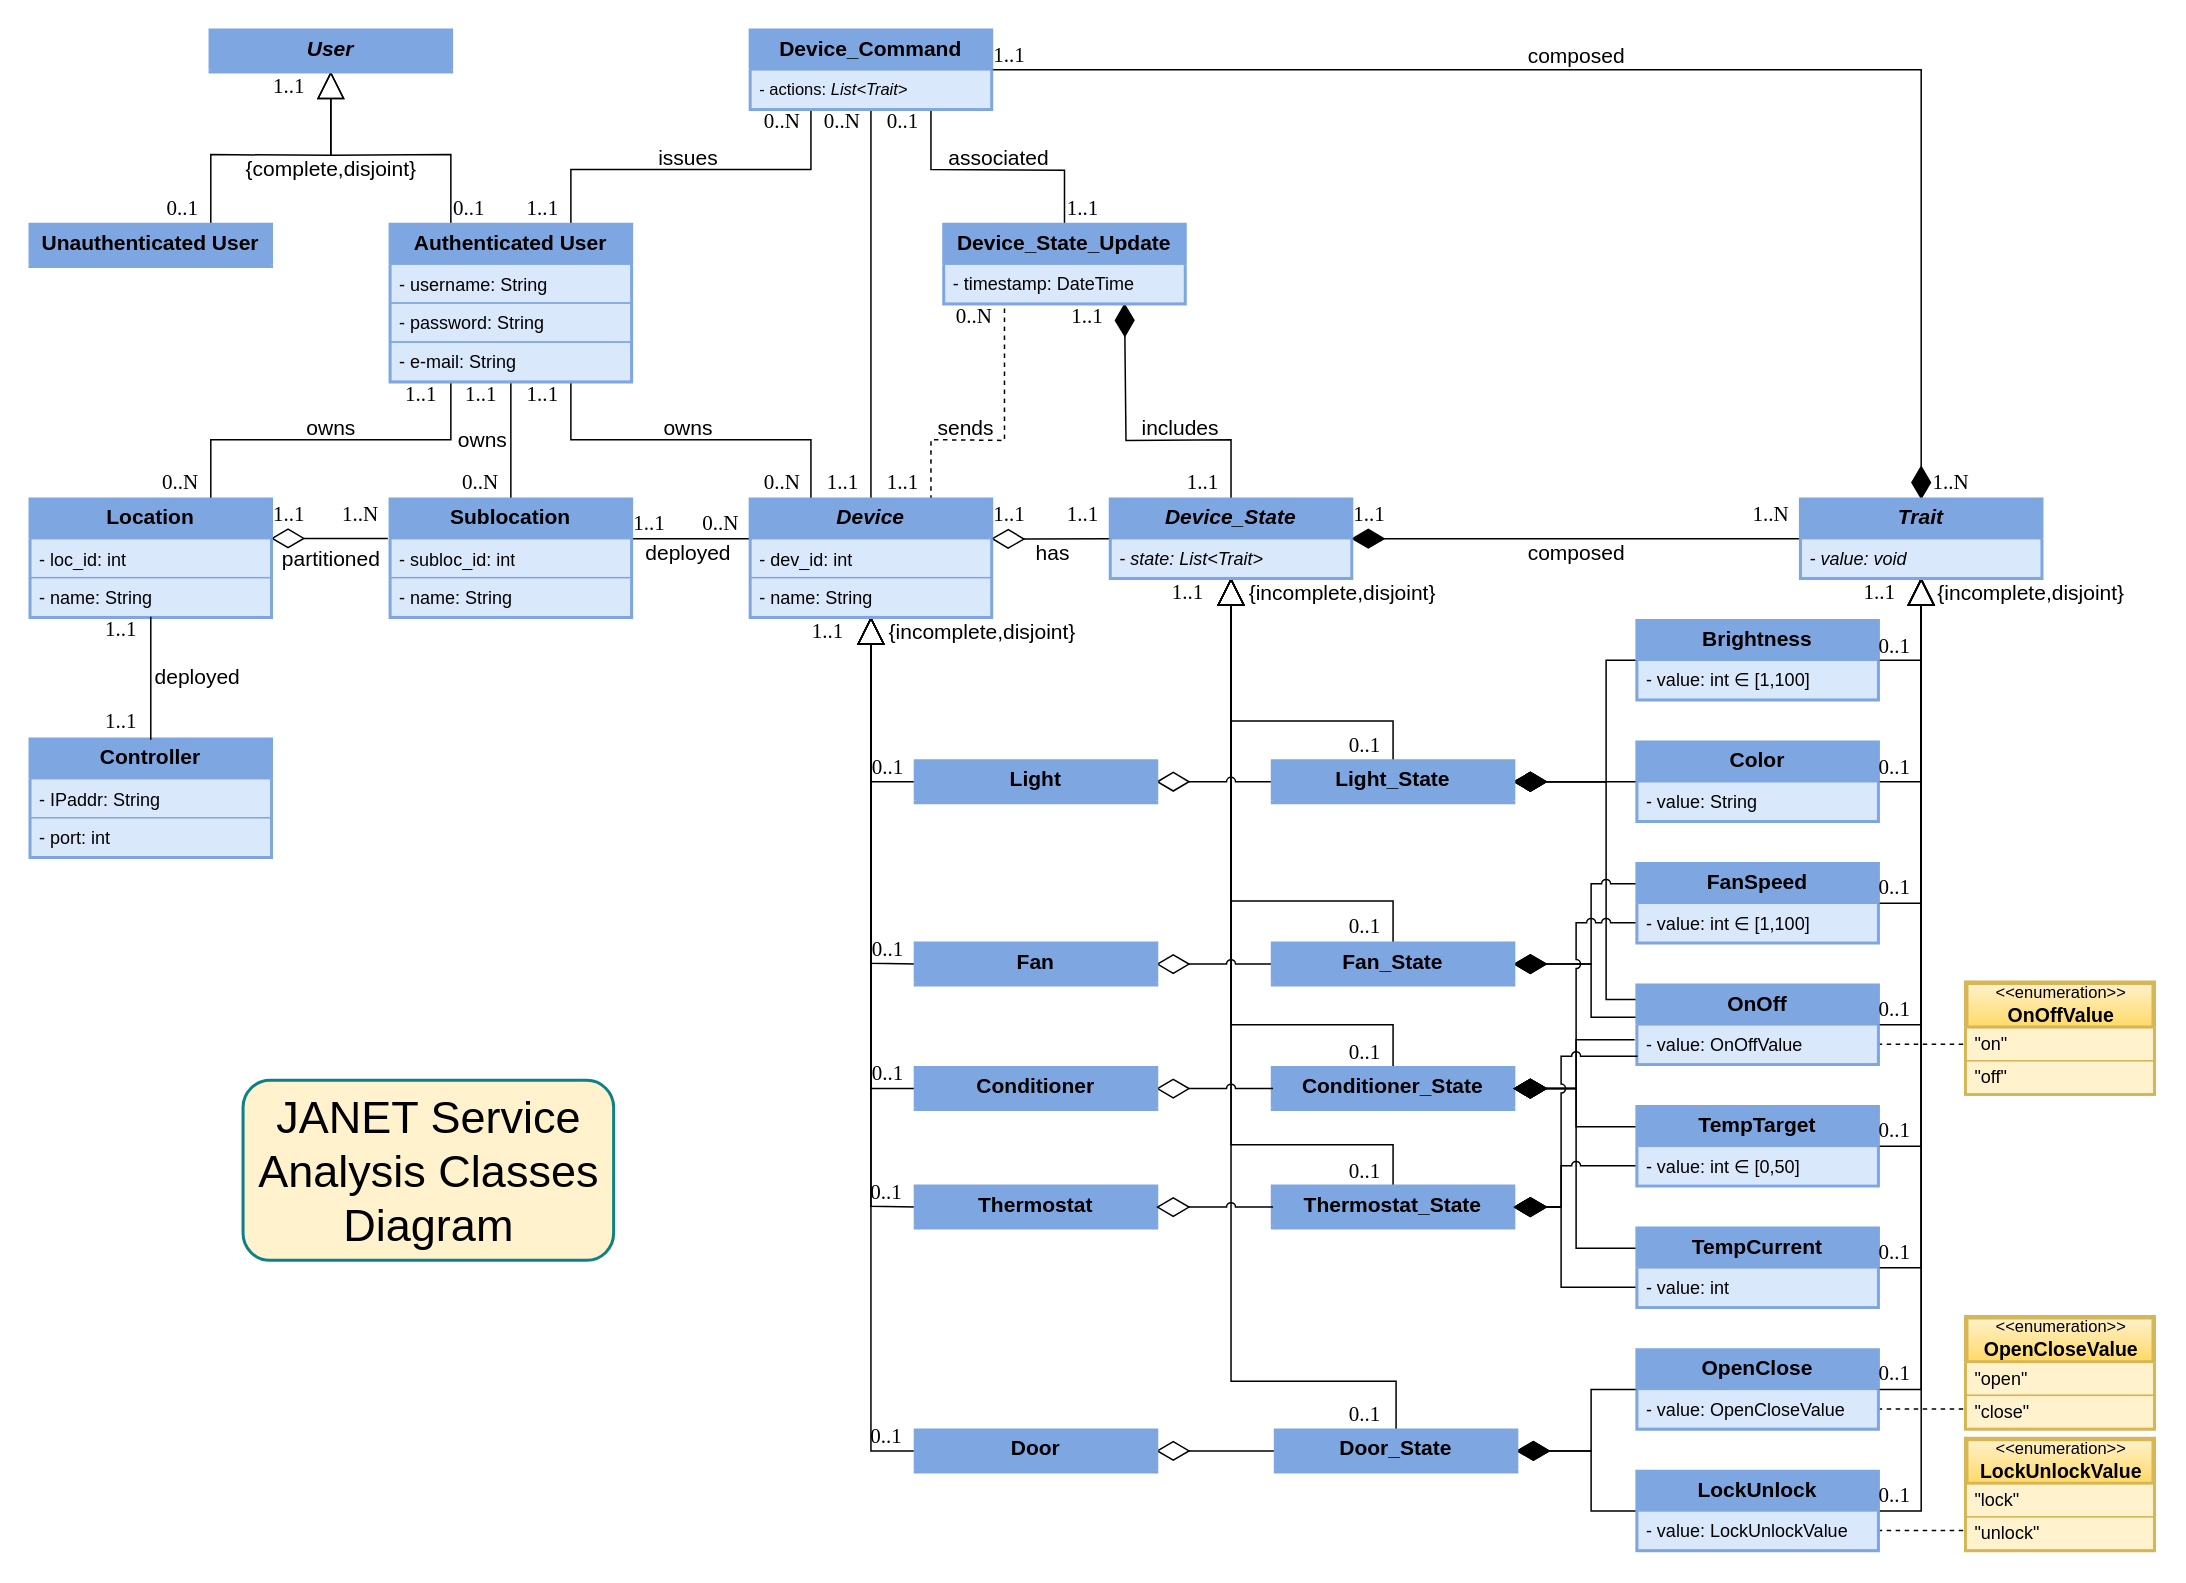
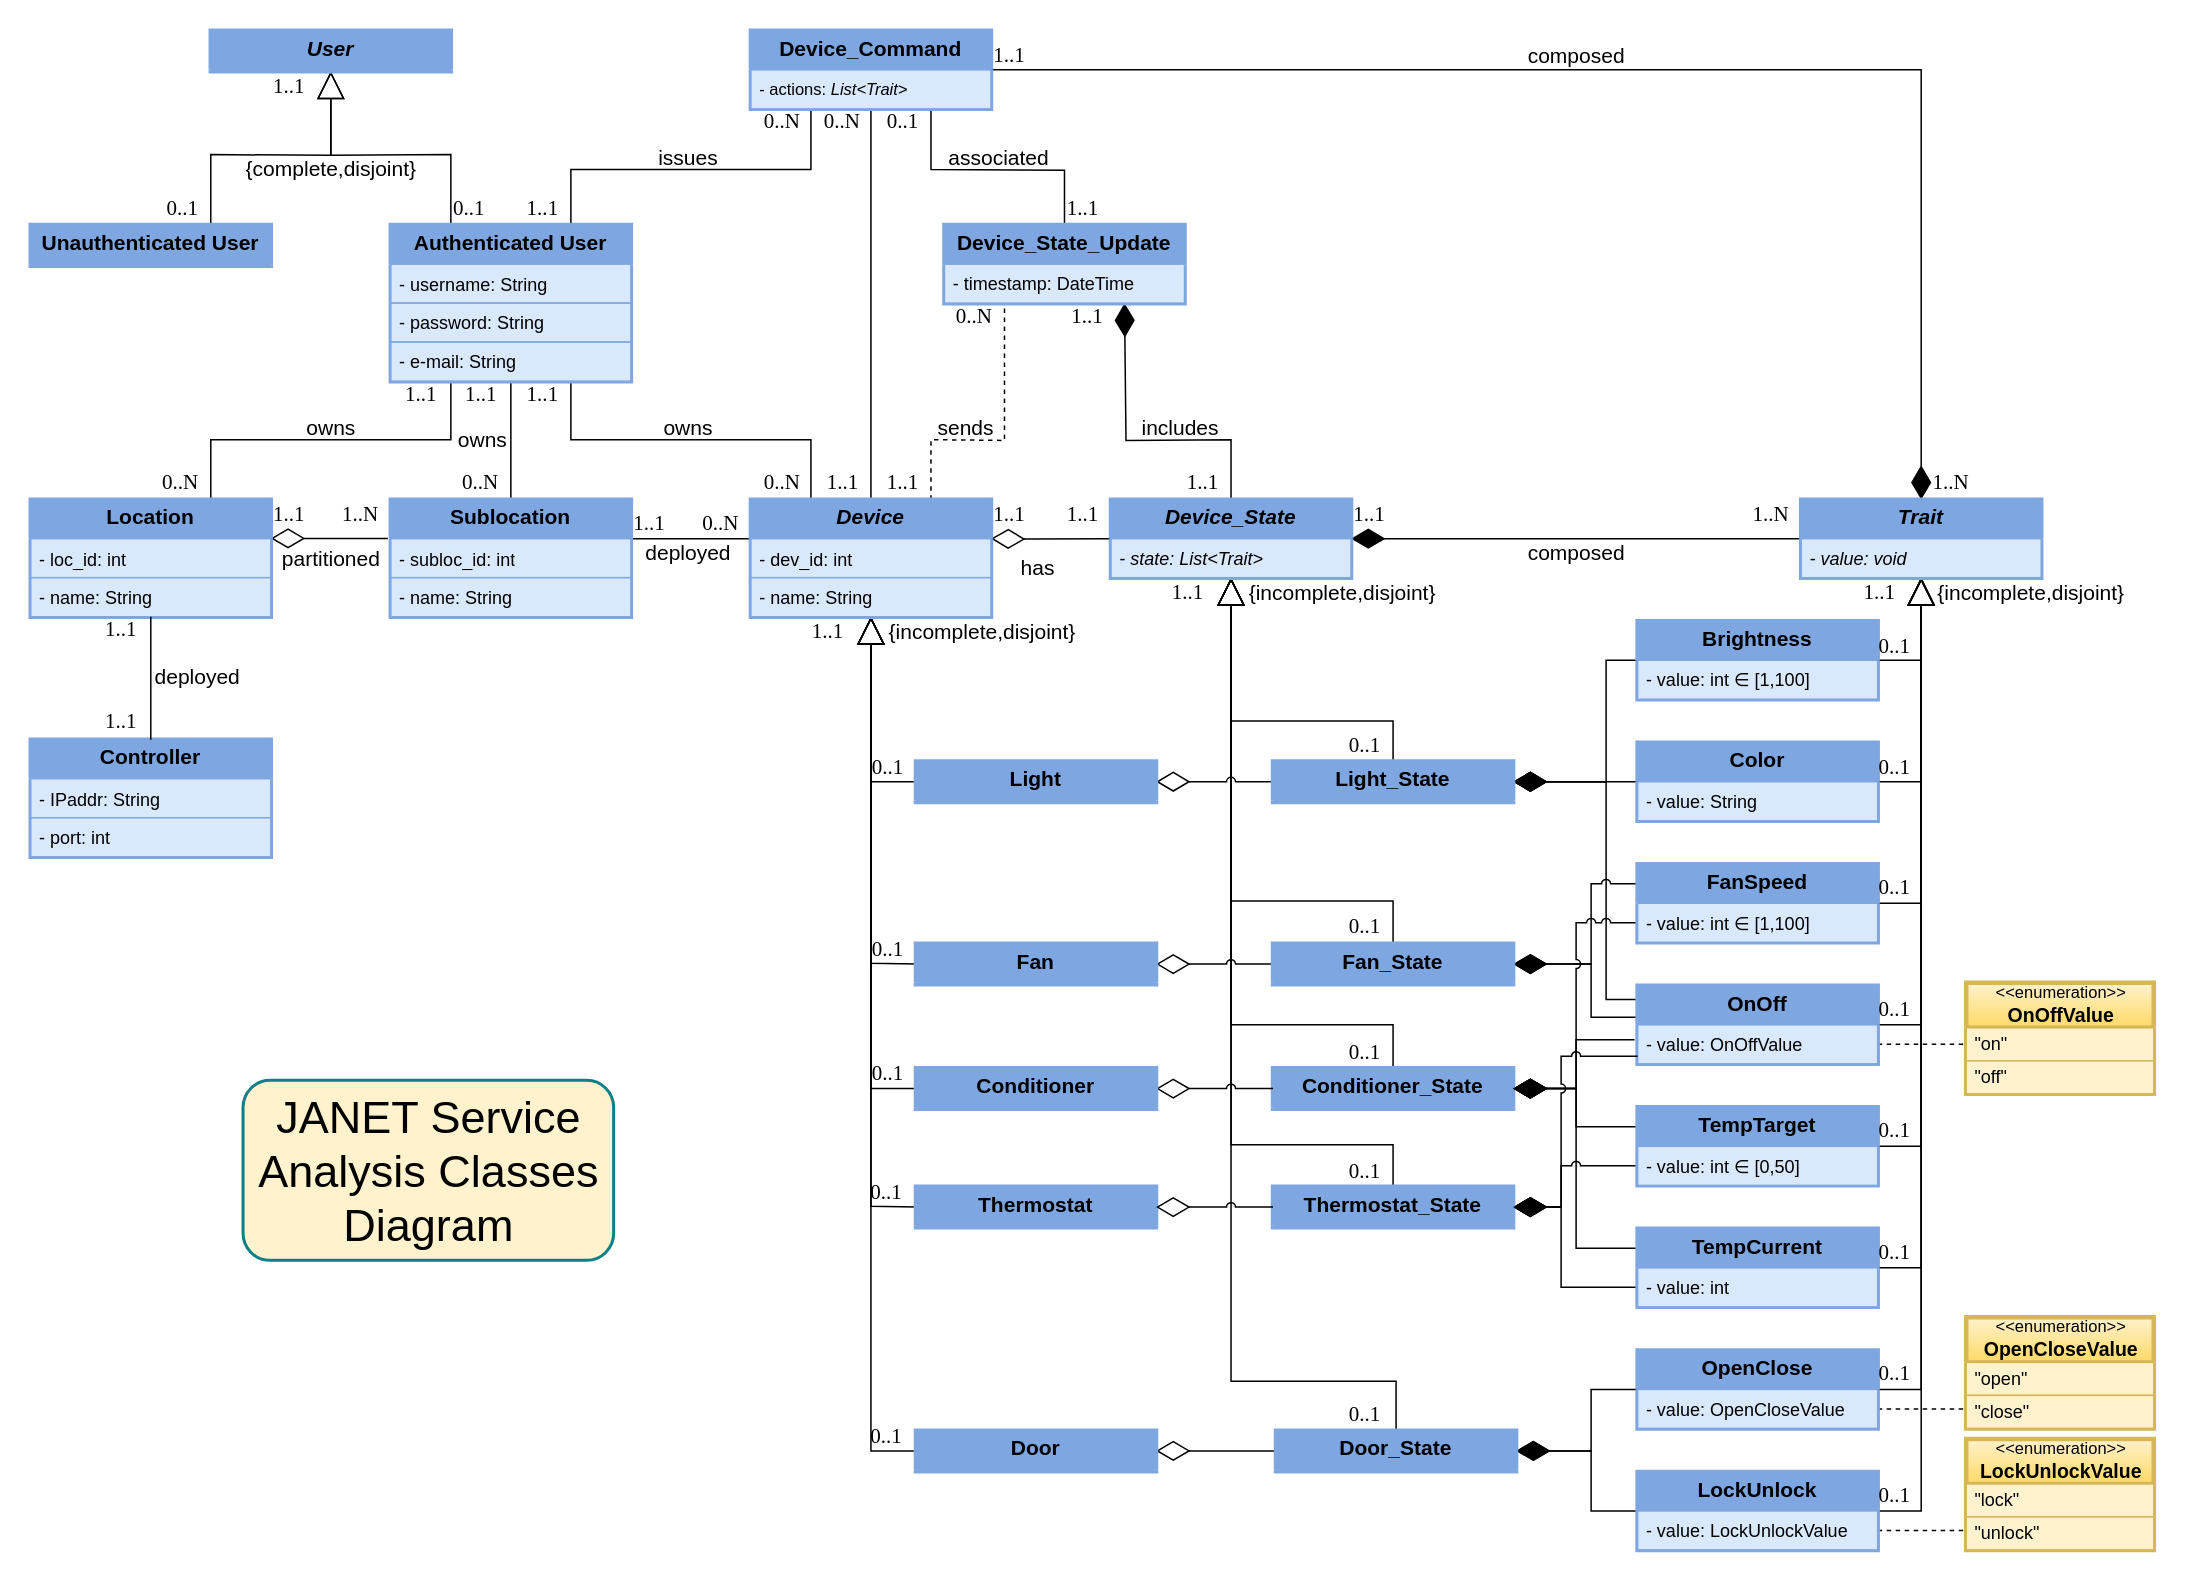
(1052, 551) -> (1037, 566)
